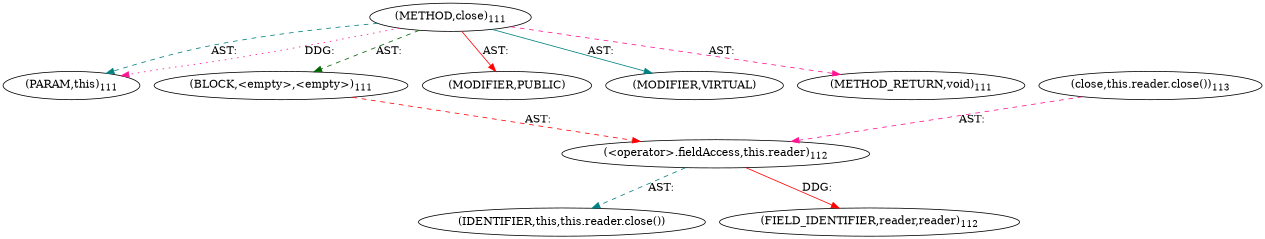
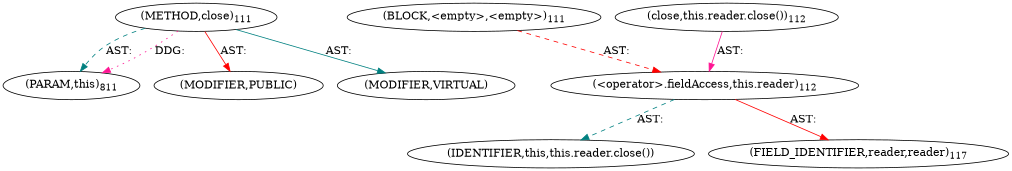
(370, 50) -> none
(109, 84) -> (109, 84)
(1221, 84) -> (797, 16)
(911, 86) -> none
(941, 119) -> (717, 48)
(819, 188) -> (805, 120)
(970, 221) -> (959, 153)
